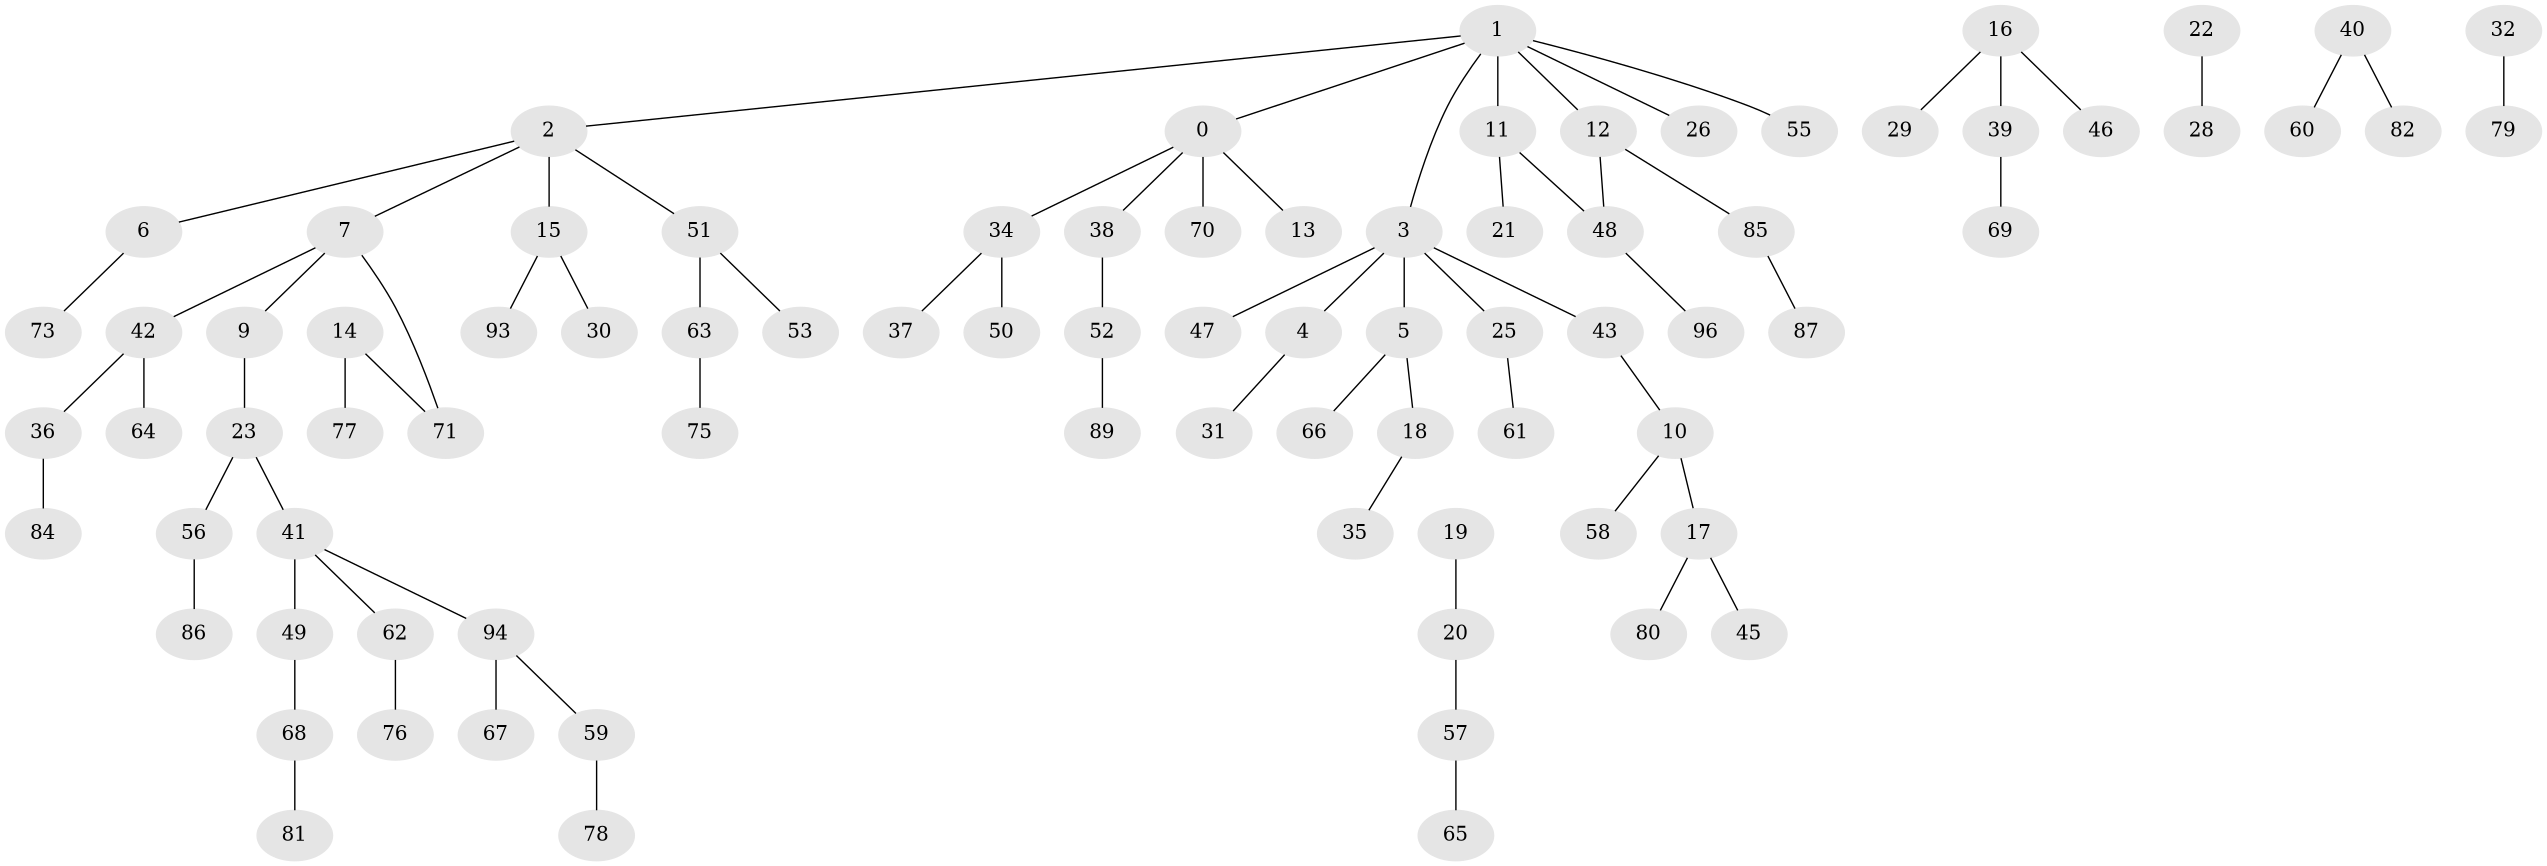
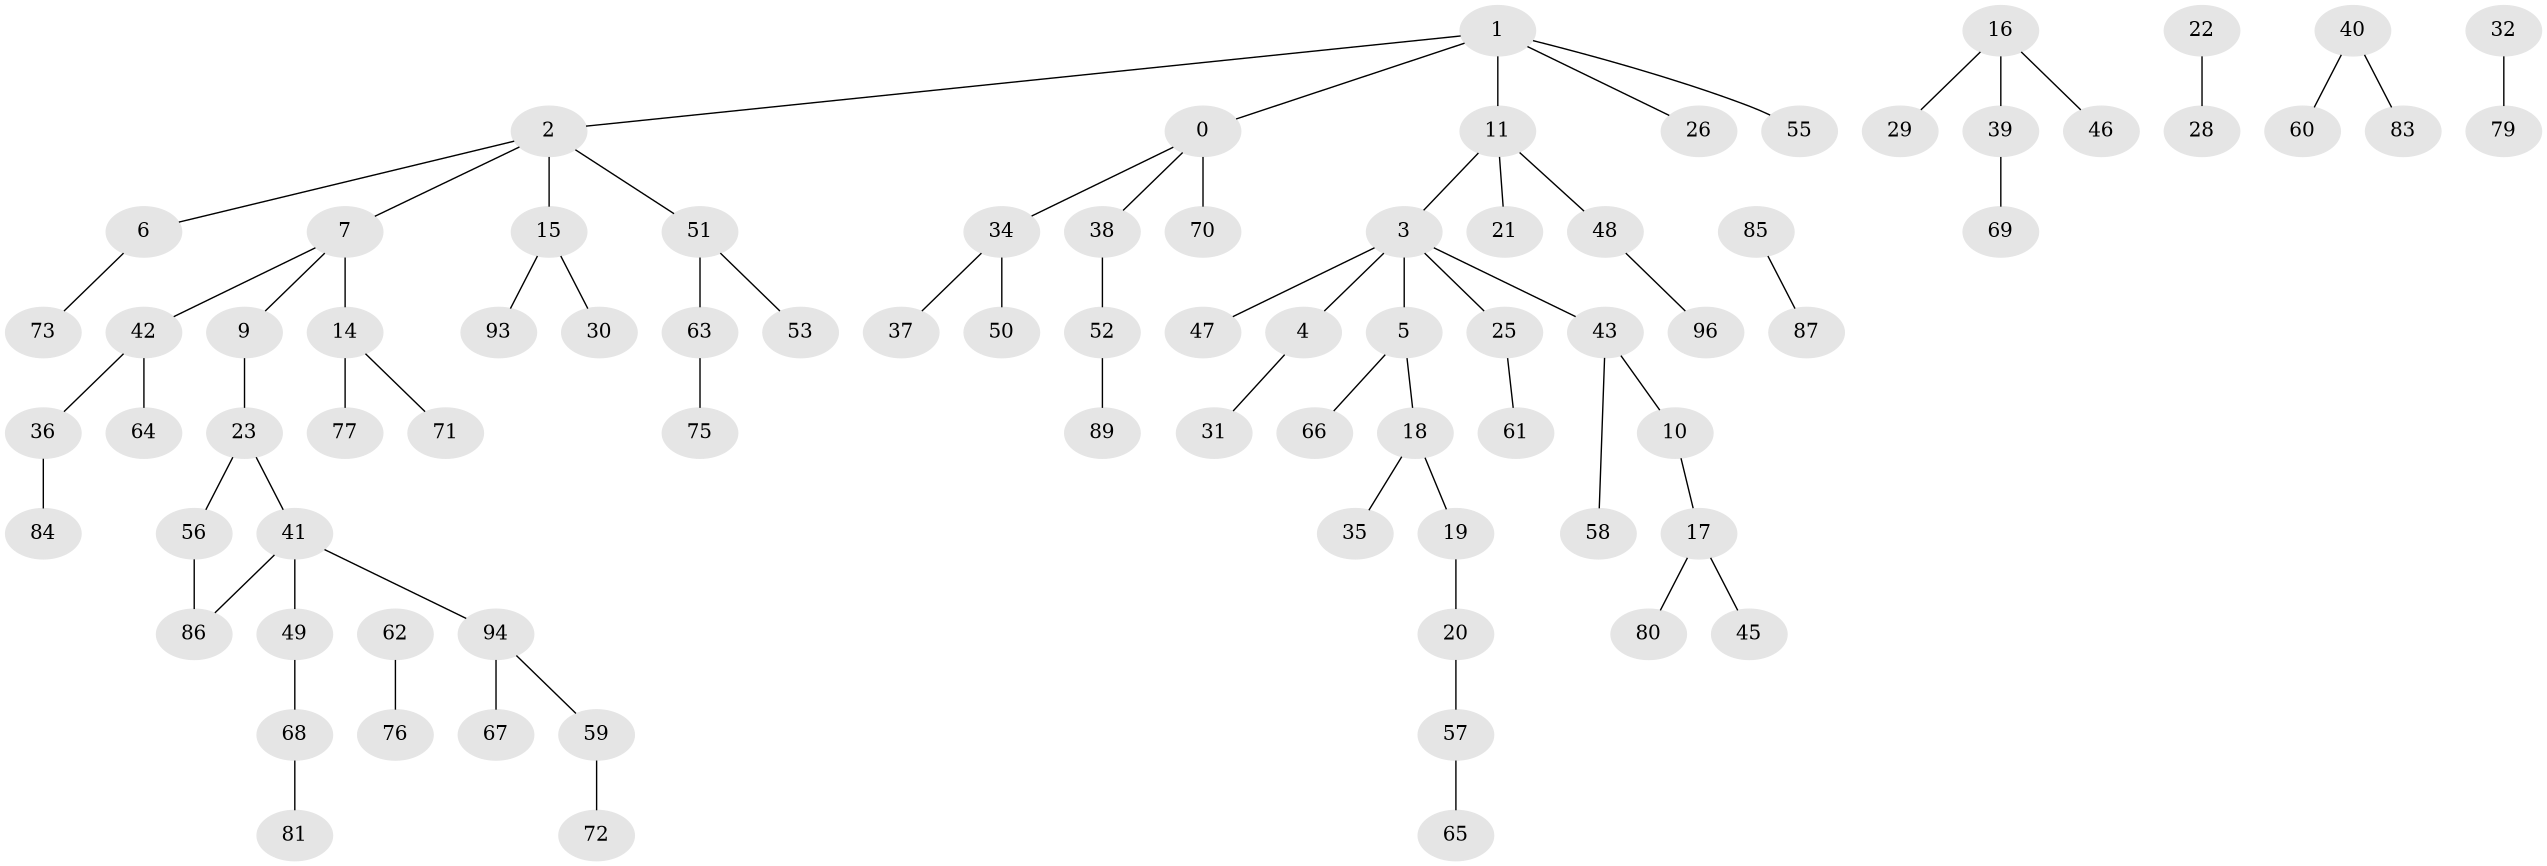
(1438, 127) -> (1451, 182)
(1598, 131) -> none
(2403, 131) -> (2403, 131)
(1304, 232) -> none
(406, 329) -> (345, 282)
(1637, 483) -> (1602, 433)
none -> (1436, 484)
(345, 584) -> (245, 584)
(597, 836) -> (597, 836)
